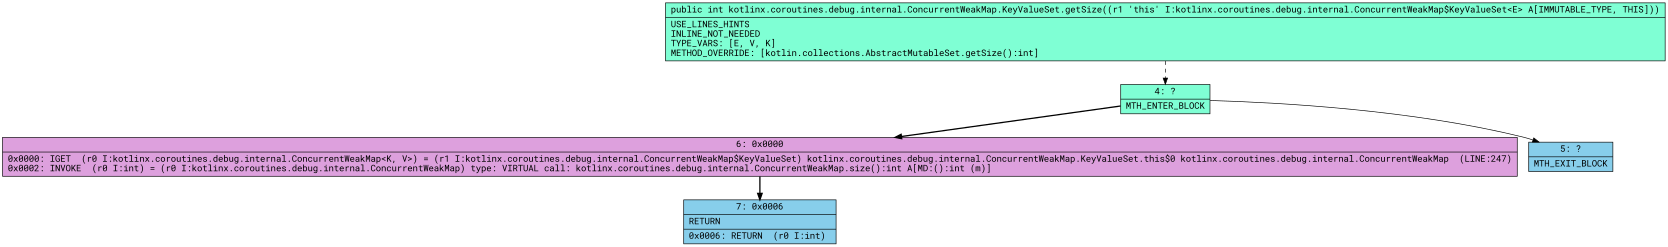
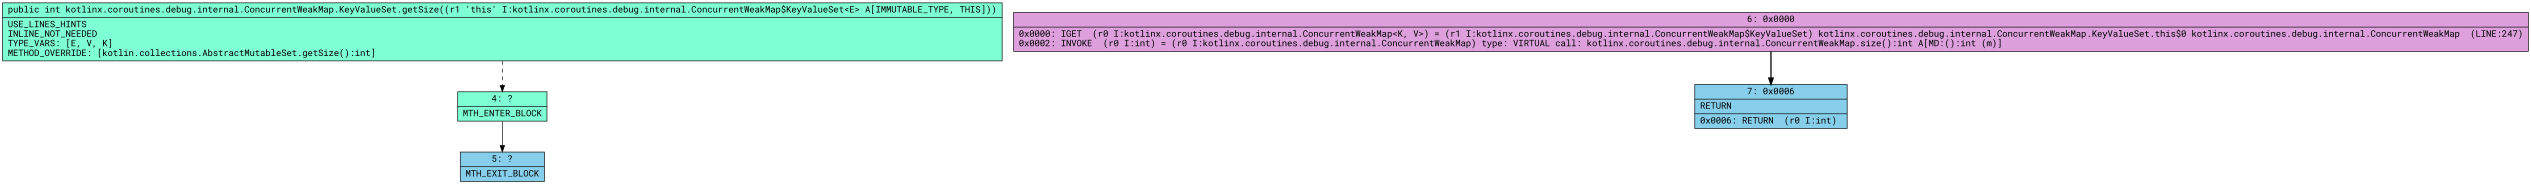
(1011, 121) -> none
